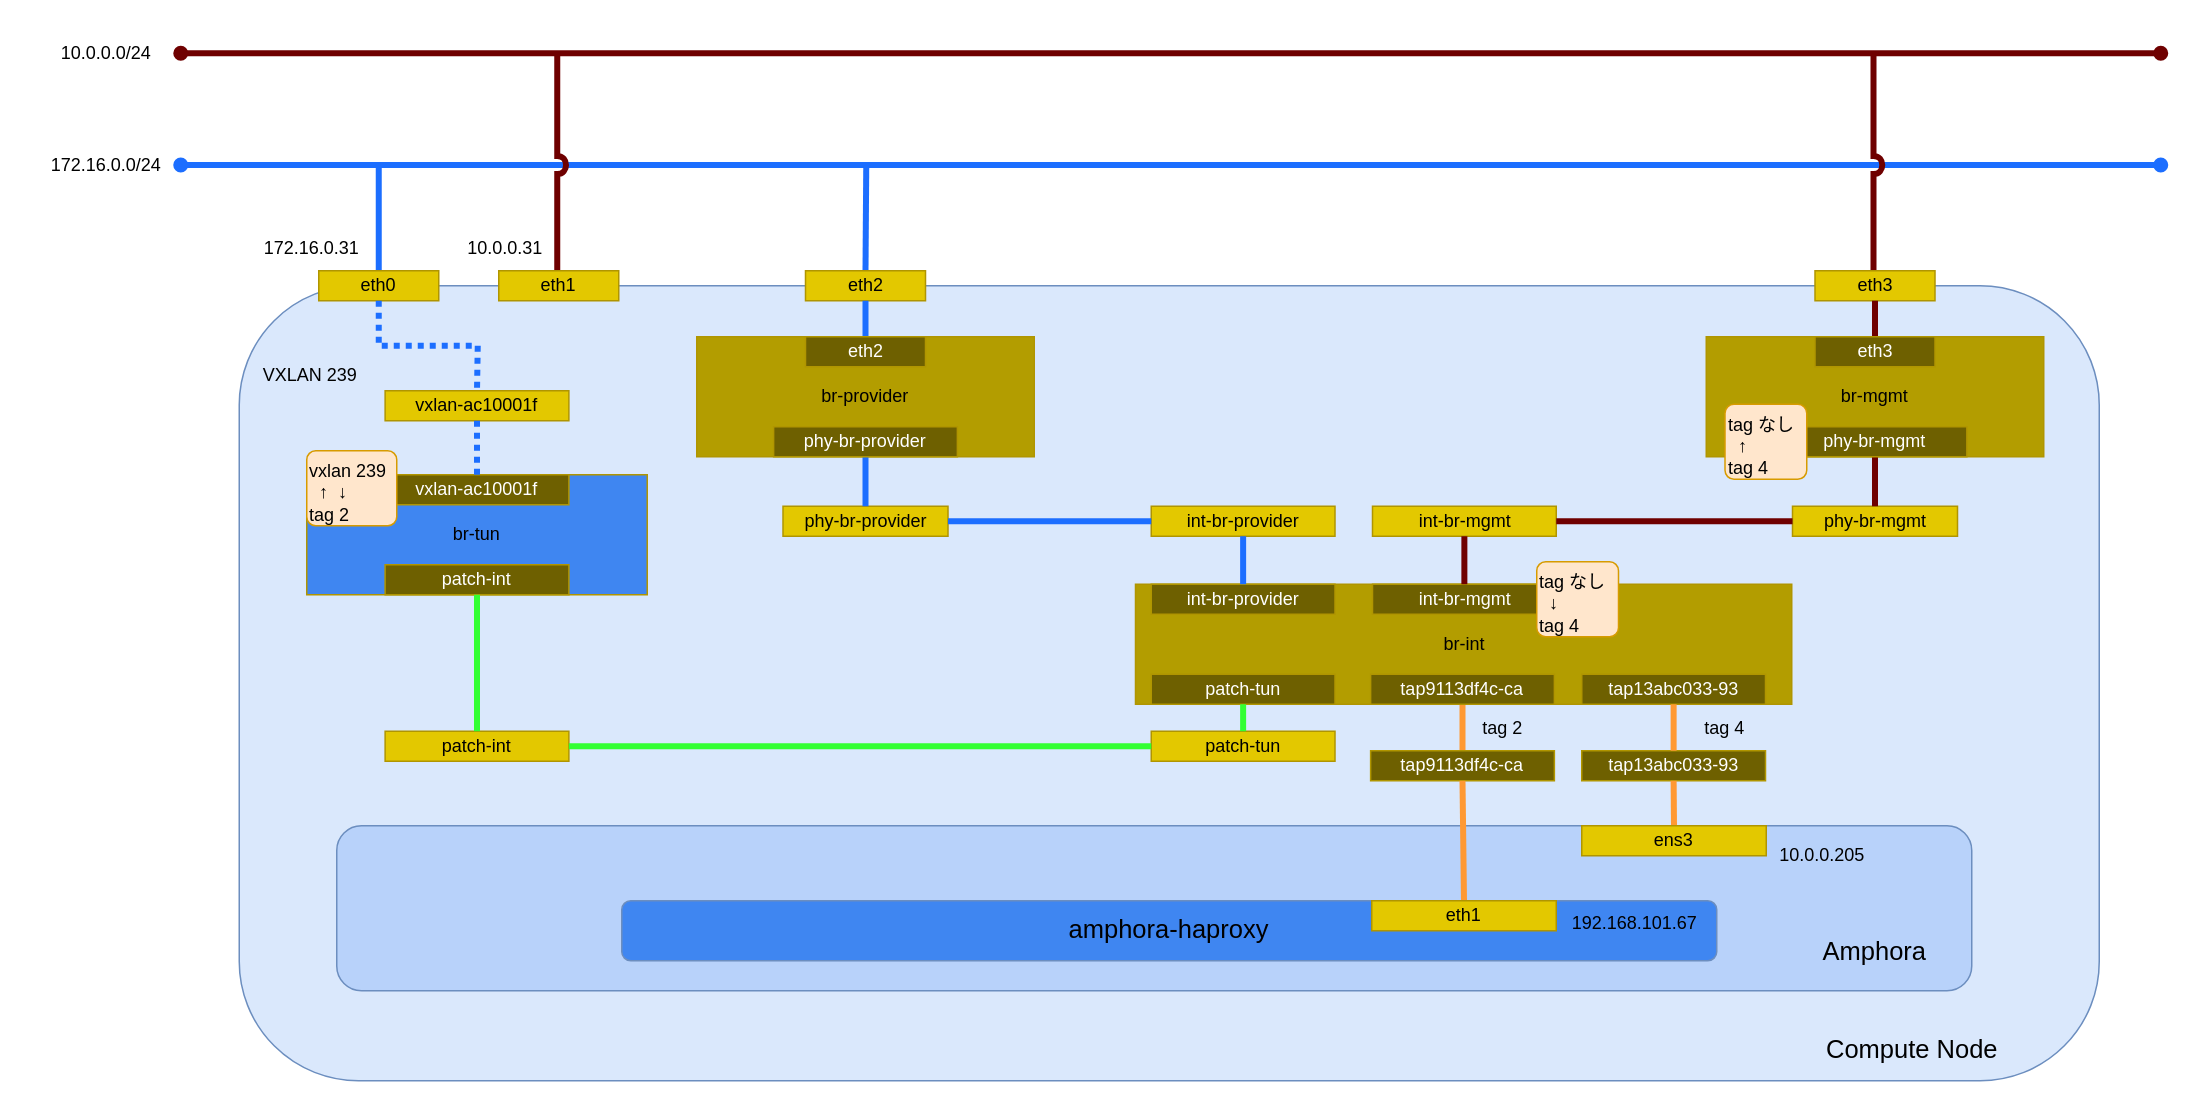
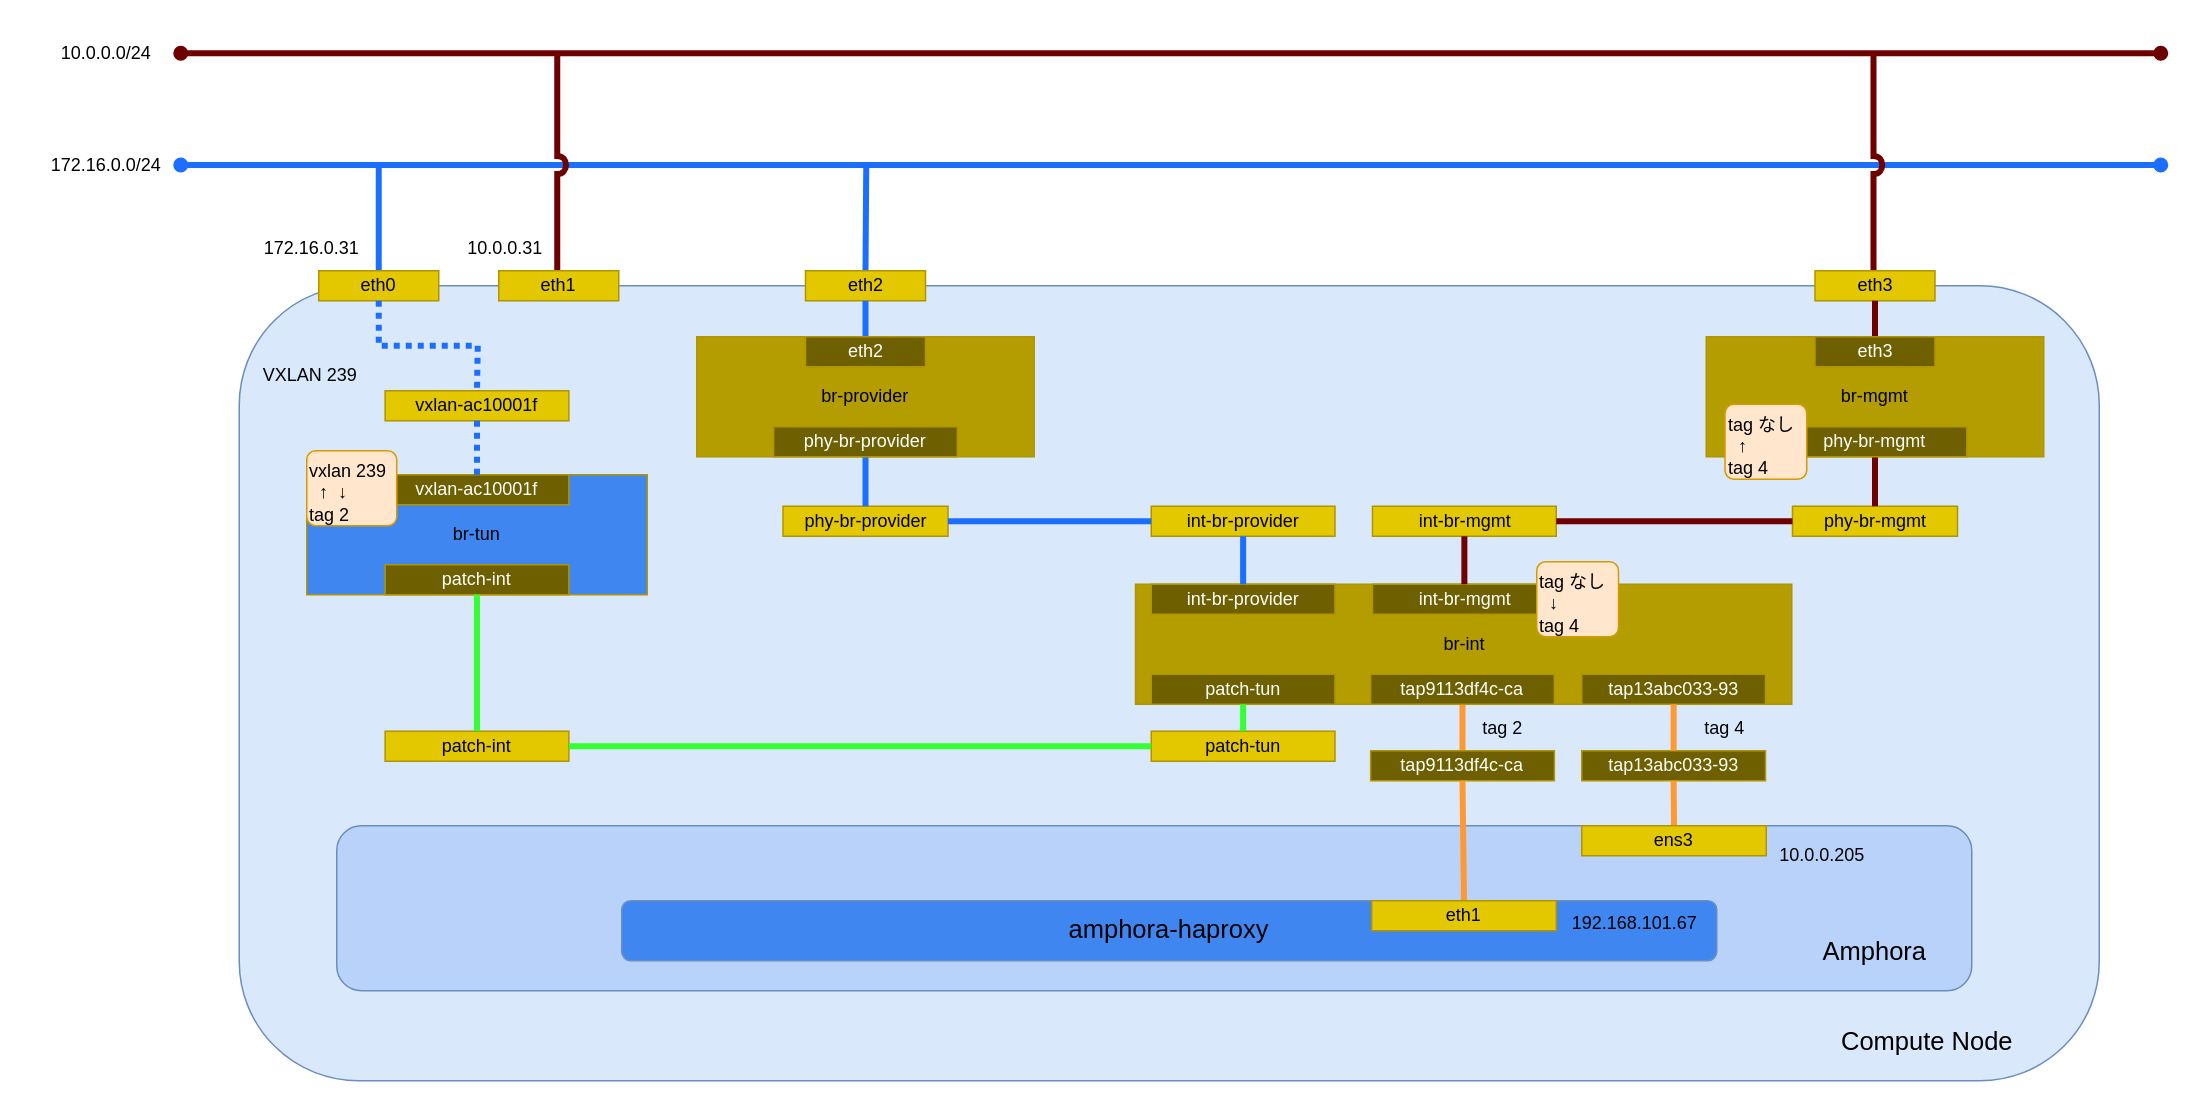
(1912, 1051) -> (1927, 1043)
